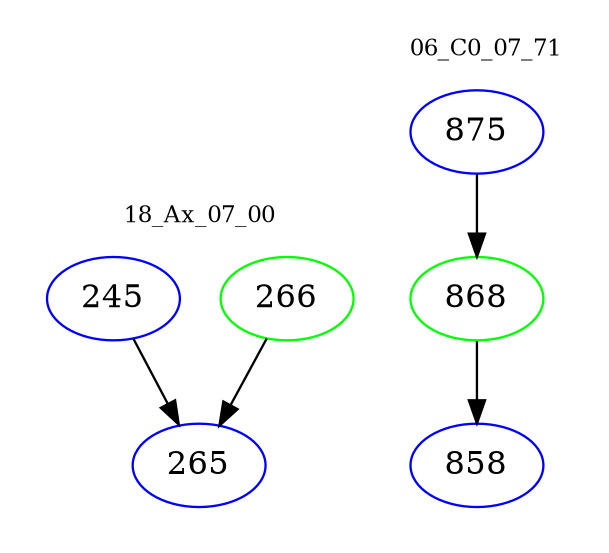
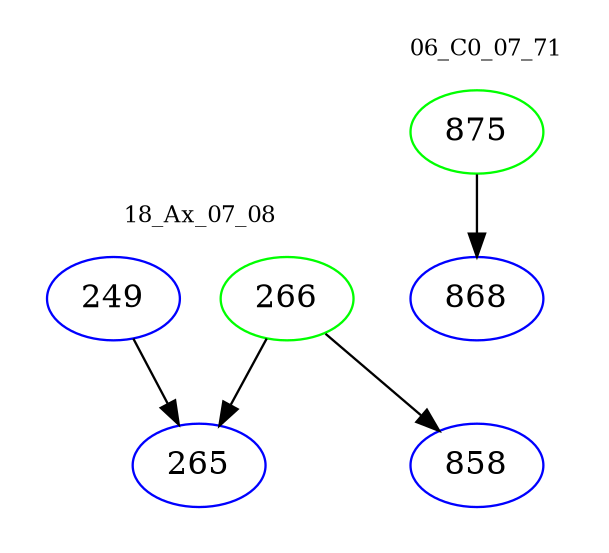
(477, 132) -> (477, 132)
(200, 216) -> (200, 216)
(113, 299) -> (113, 299)
(477, 299) -> (477, 299)
(477, 371) -> (357, 360)
